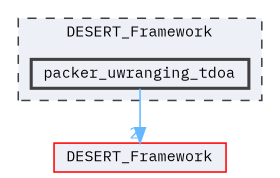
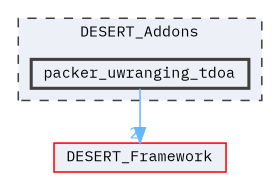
(140, 33) -> (140, 33)
